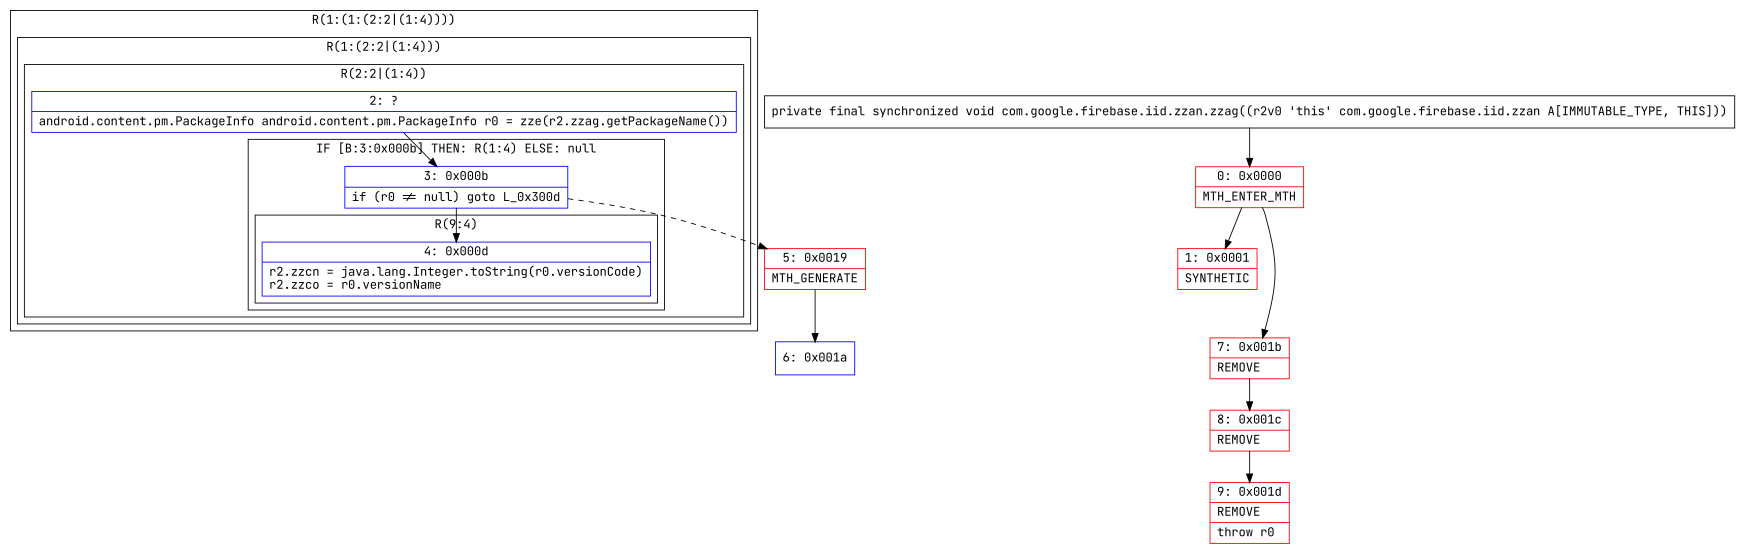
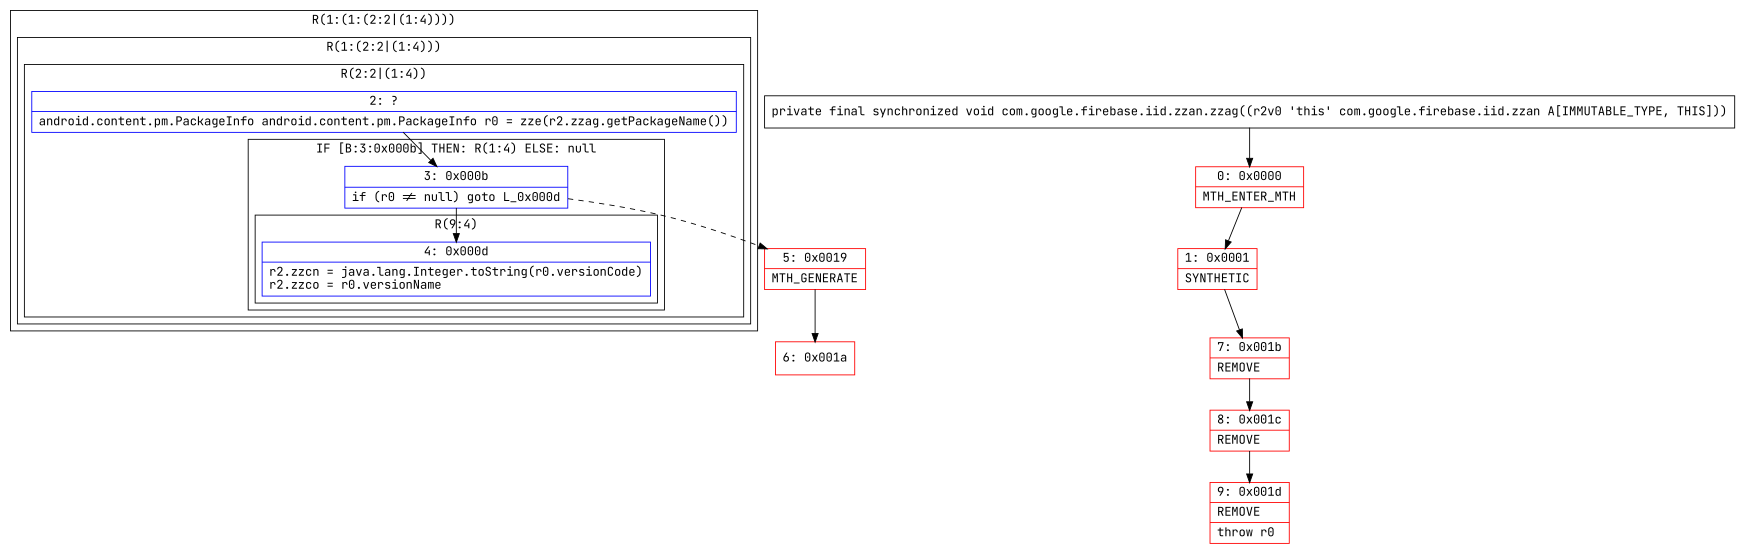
(456, 197) -> (456, 197)
(1275, 268) -> (1232, 310)
(815, 358) -> (815, 358)
